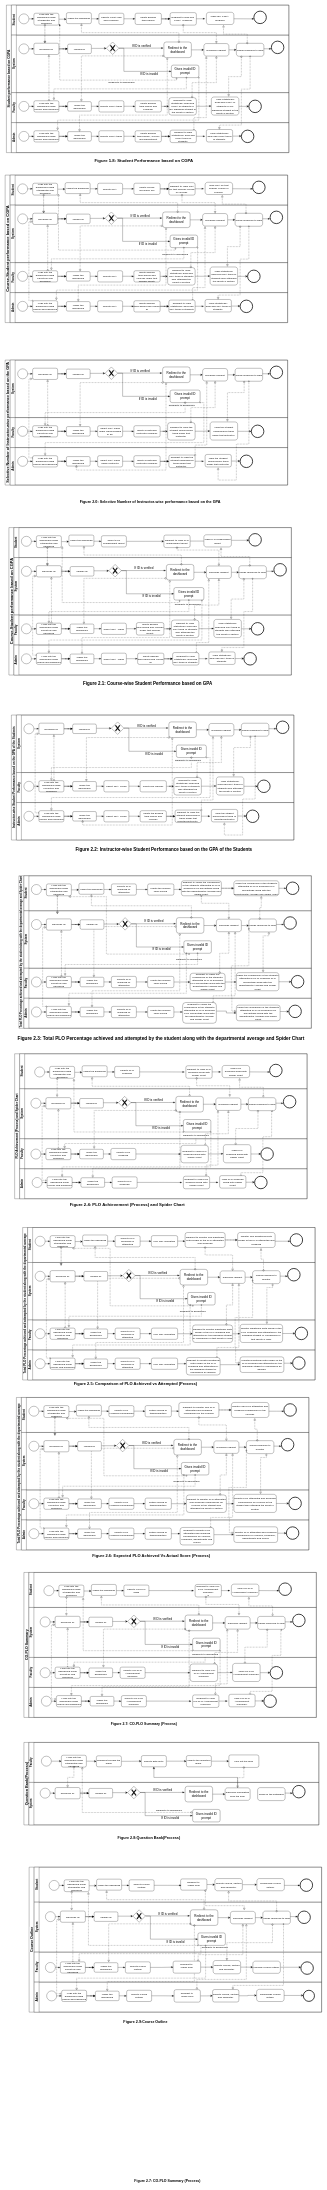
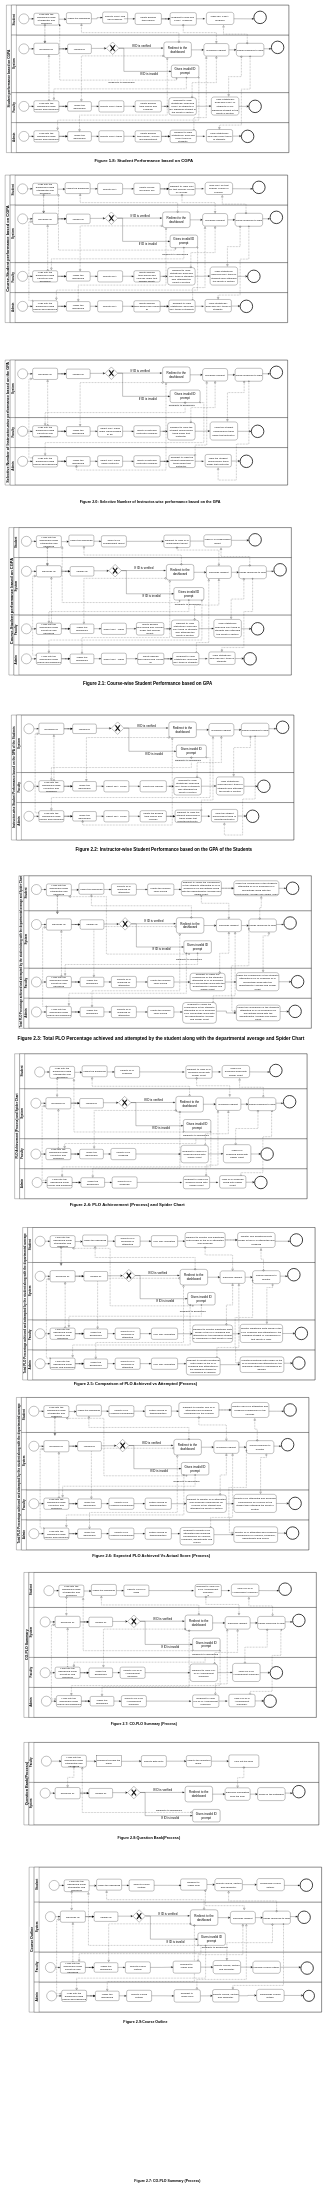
(111, 19) -> (115, 18)
(109, 1762) -> (109, 1762)
(154, 1770) -> (254, 1794)
